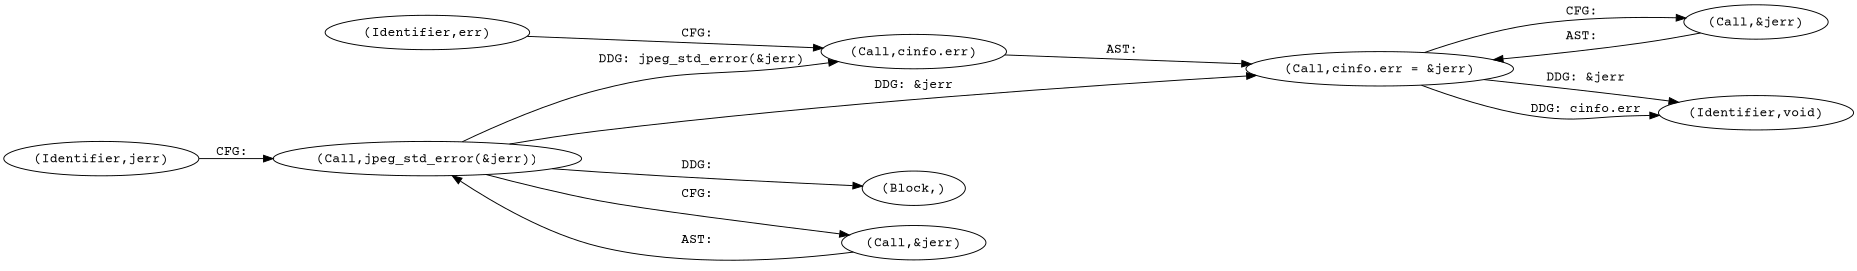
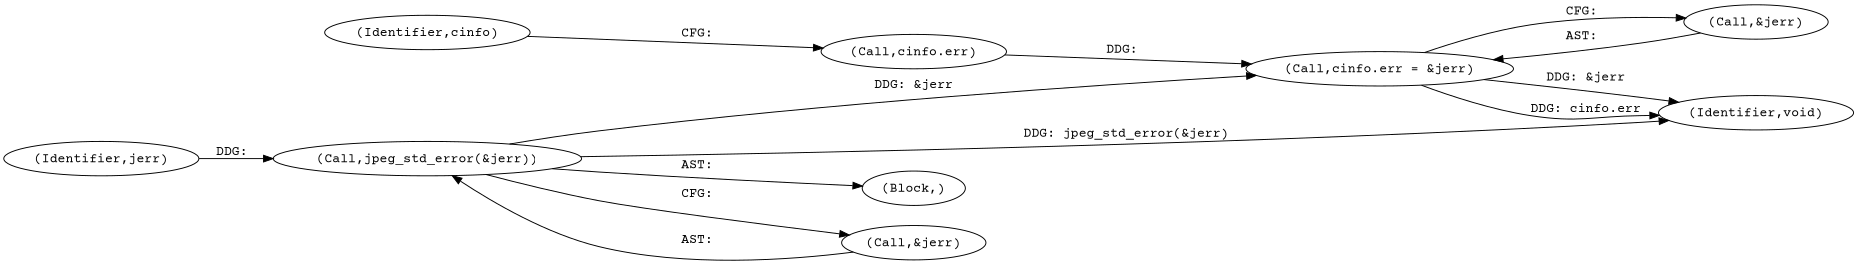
(427, 32) -> (427, 32)
(1126, 49) -> (1126, 49)
(641, 81) -> (1120, 144)
(236, 151) -> (236, 151)
(701, 165) -> (701, 165)
